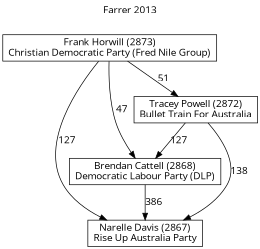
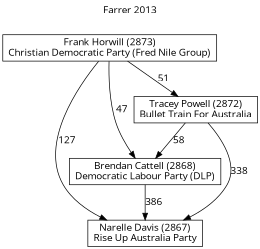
(179, 141) -> (179, 141)
(239, 172) -> (239, 172)
